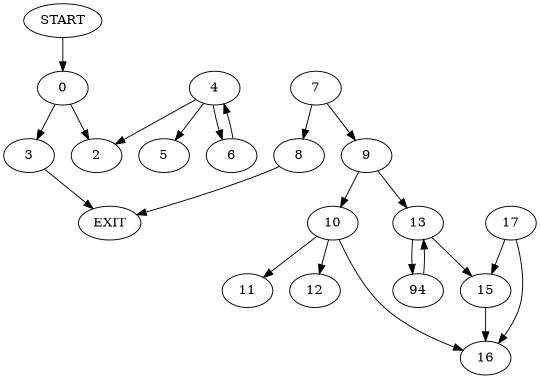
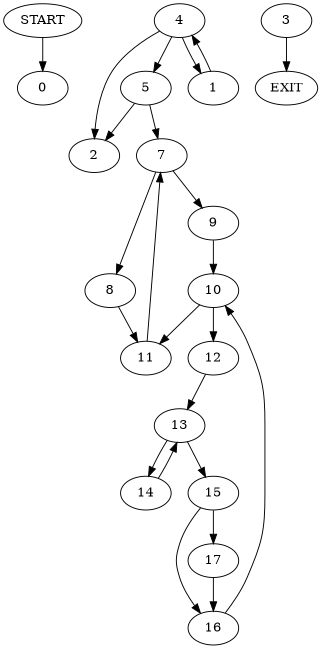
none -> (153, 117)
(48, 118) -> none
(78, 118) -> (123, 118)
(232, 156) -> (213, 88)
(389, 186) -> (199, 388)
(213, 191) -> (126, 320)
(500, 252) -> (213, 522)
none -> (153, 262)
(418, 291) -> (146, 493)
(384, 307) -> (265, 464)
